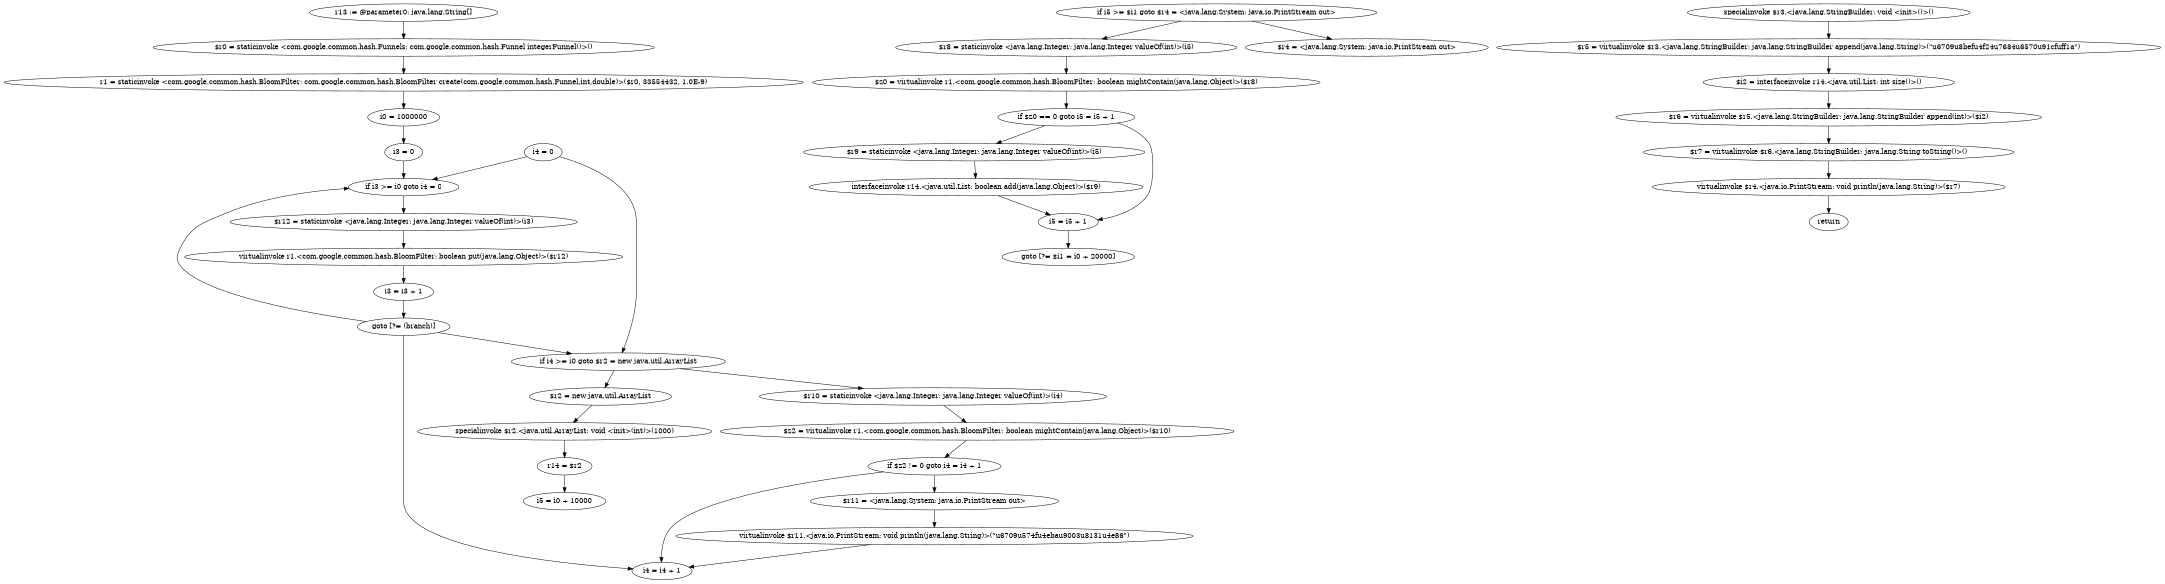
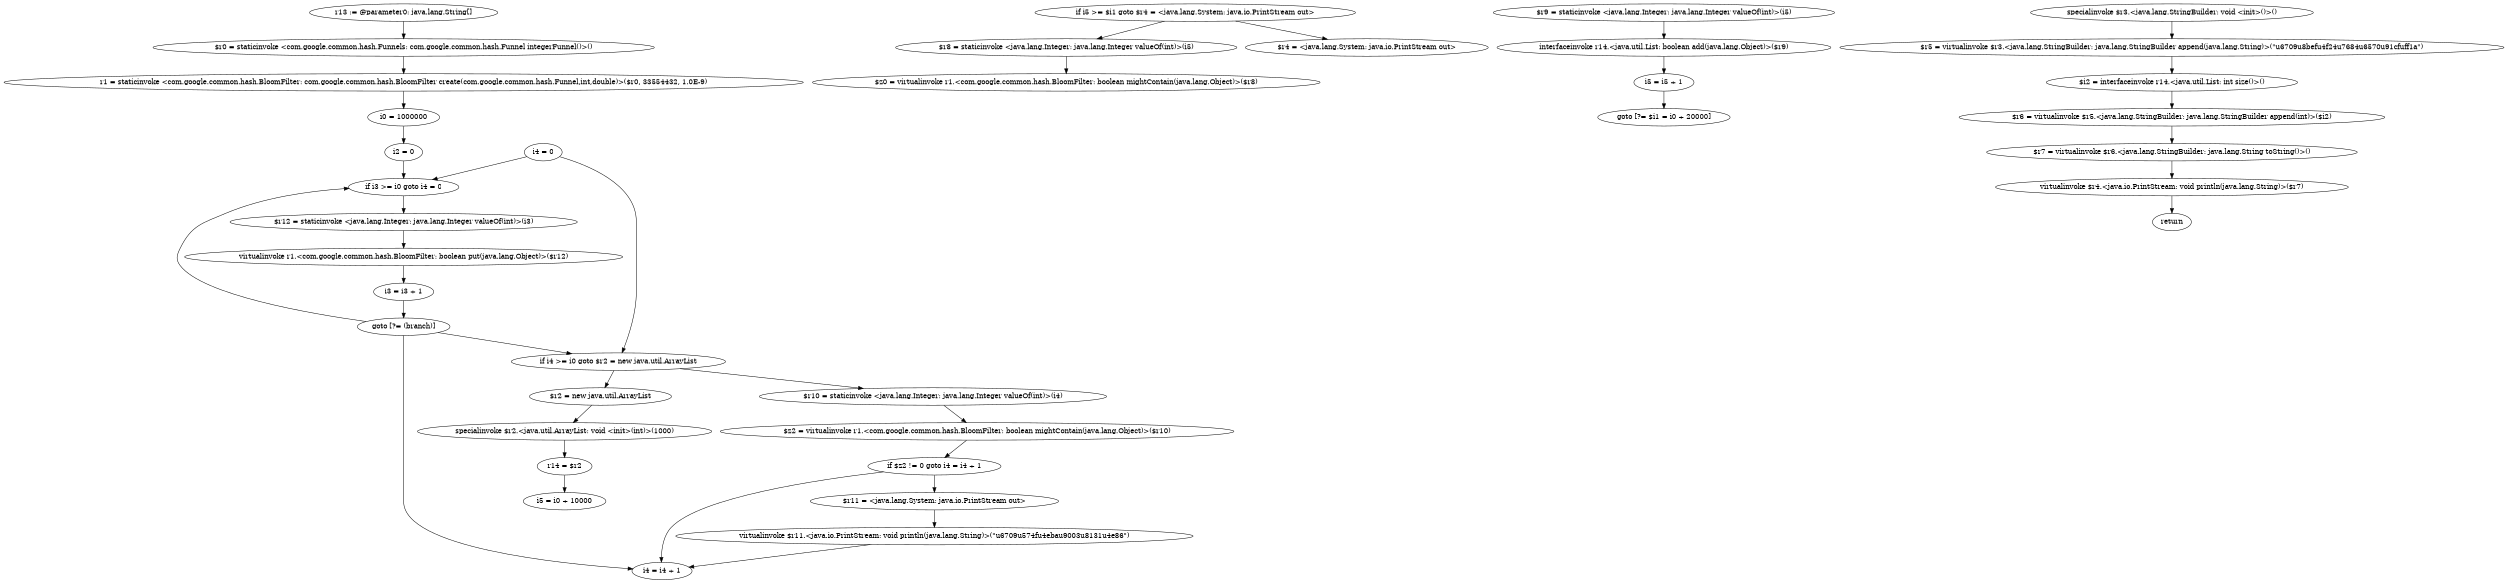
(1066, 117) -> none
(404, 152) -> (404, 152)
